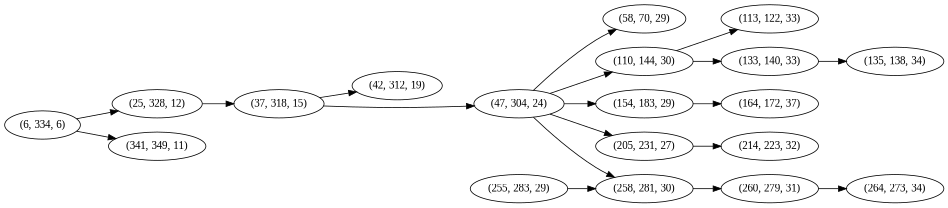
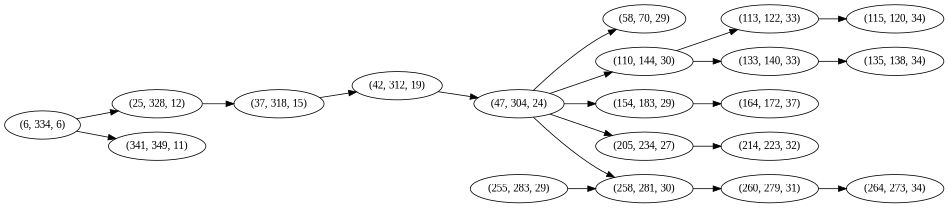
none -> (895, 19)
(395, 108) -> (454, 94)
(644, 146) -> (644, 146)
